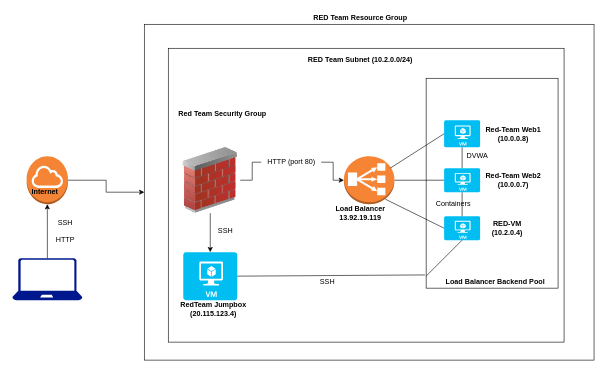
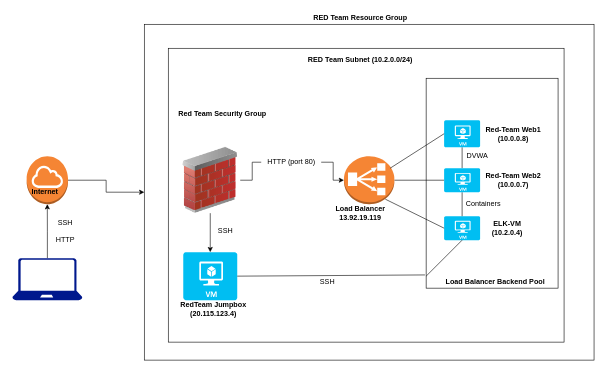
(453, 204) -> (483, 204)
(508, 228) -> (508, 228)
